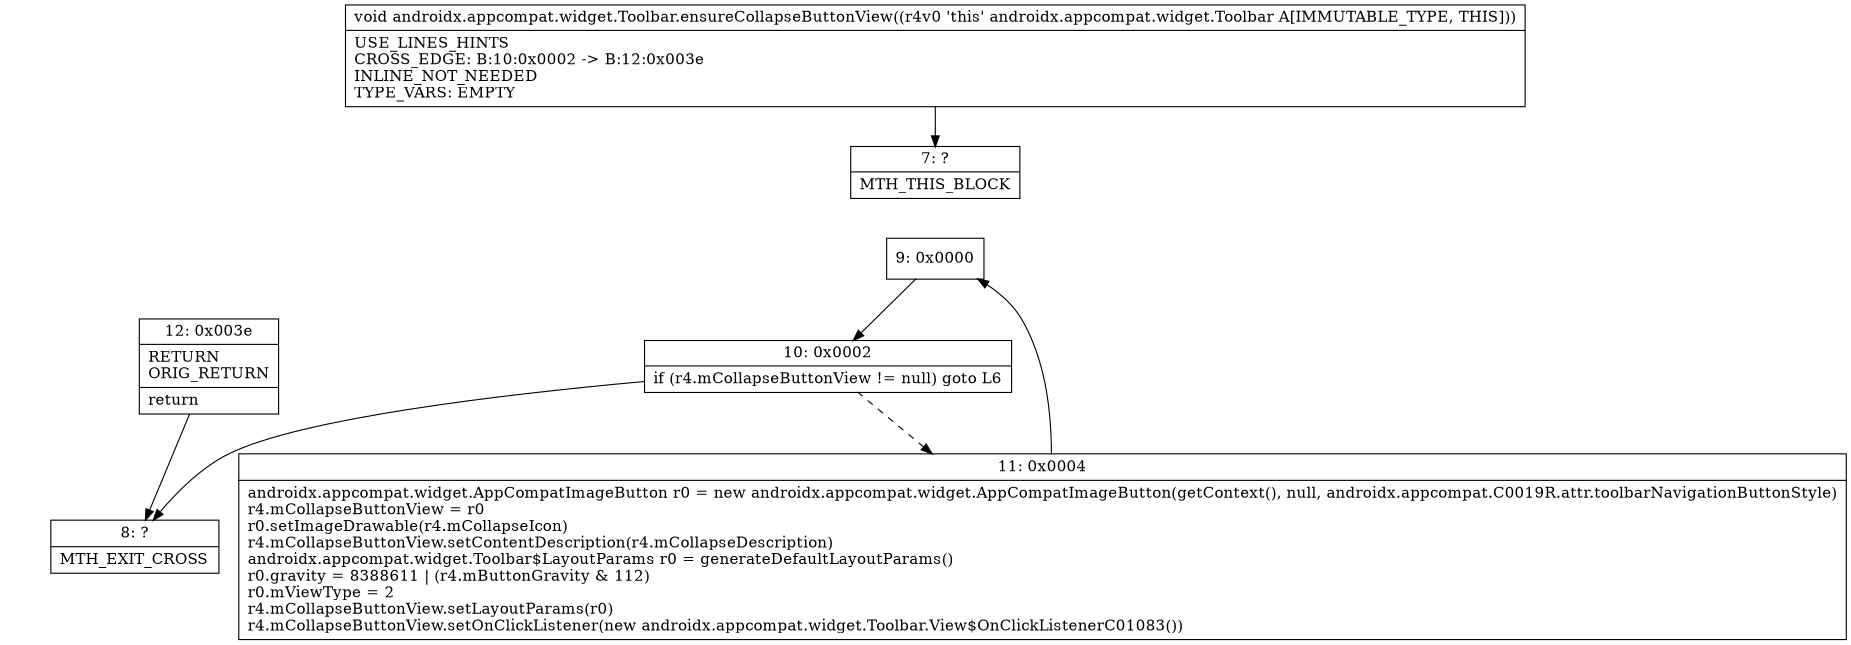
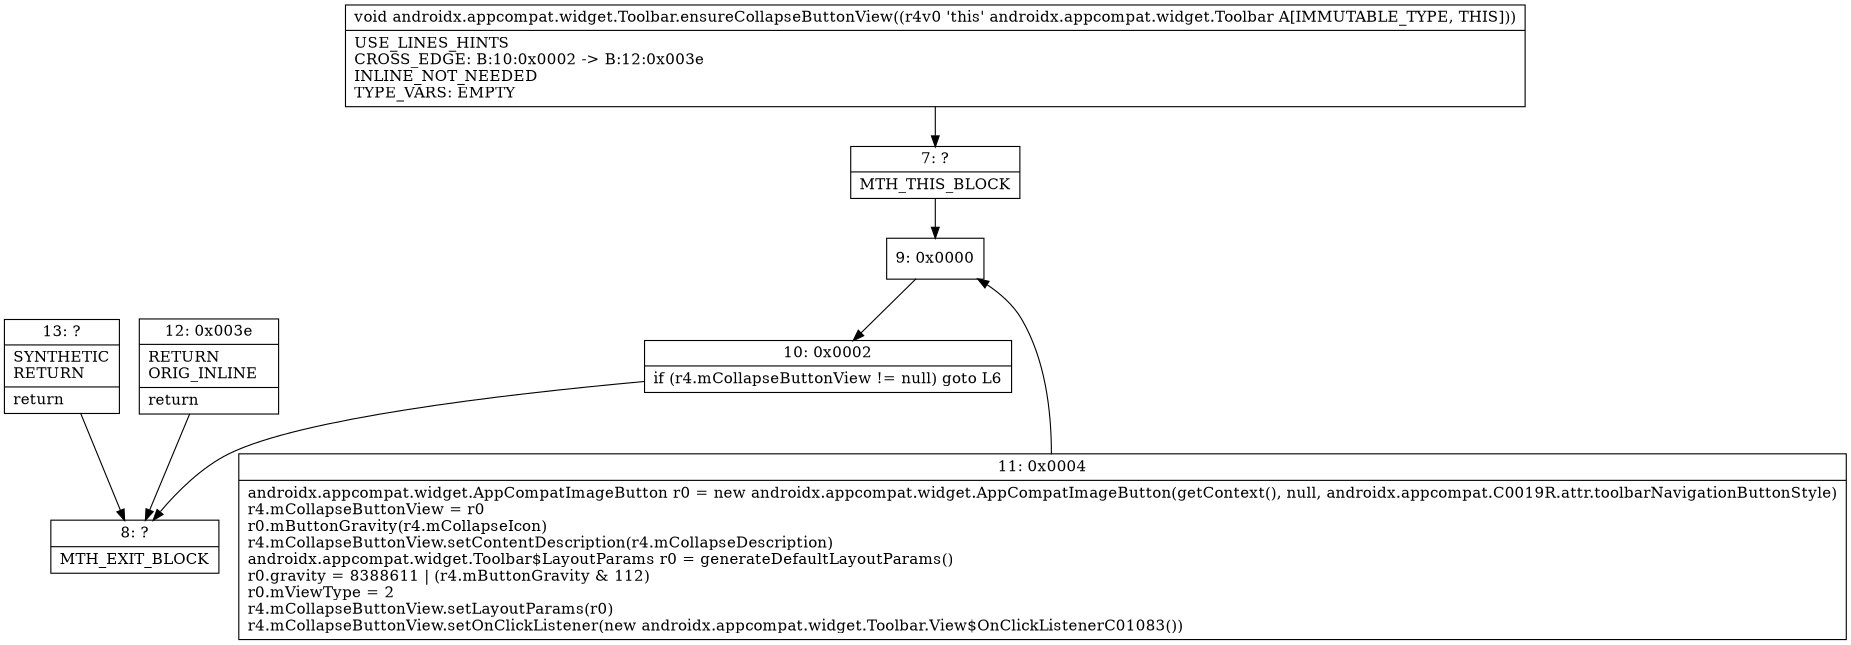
none -> (935, 213)
none -> (62, 366)
(209, 374) -> (203, 374)
(890, 419) -> none
(408, 526) -> (397, 526)
(134, 559) -> (135, 559)
